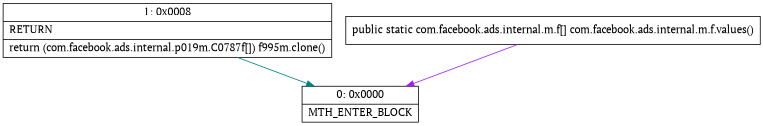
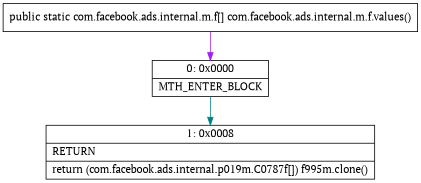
(272, 70) -> (210, 107)
